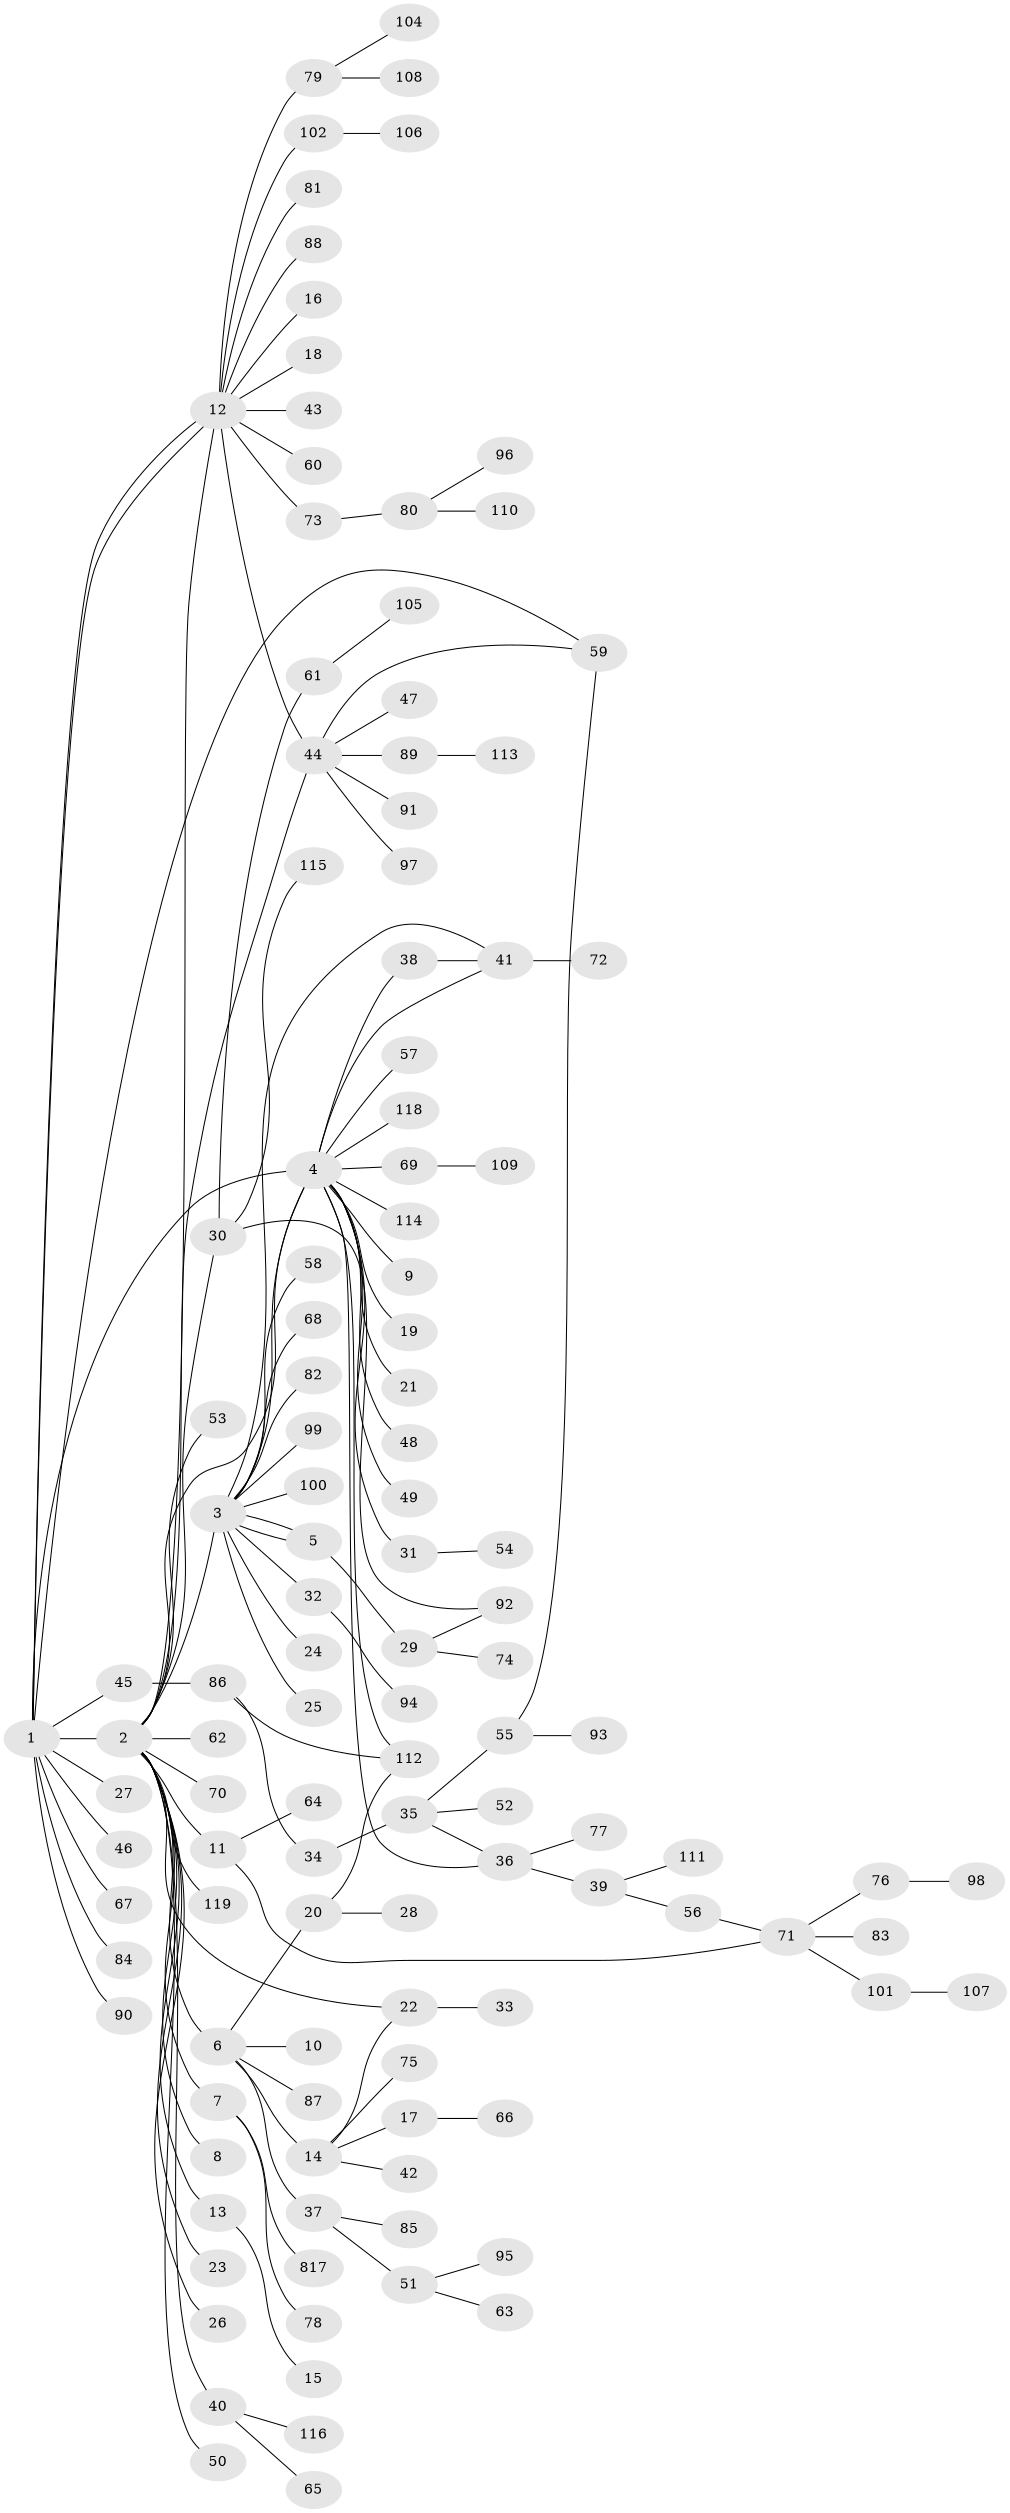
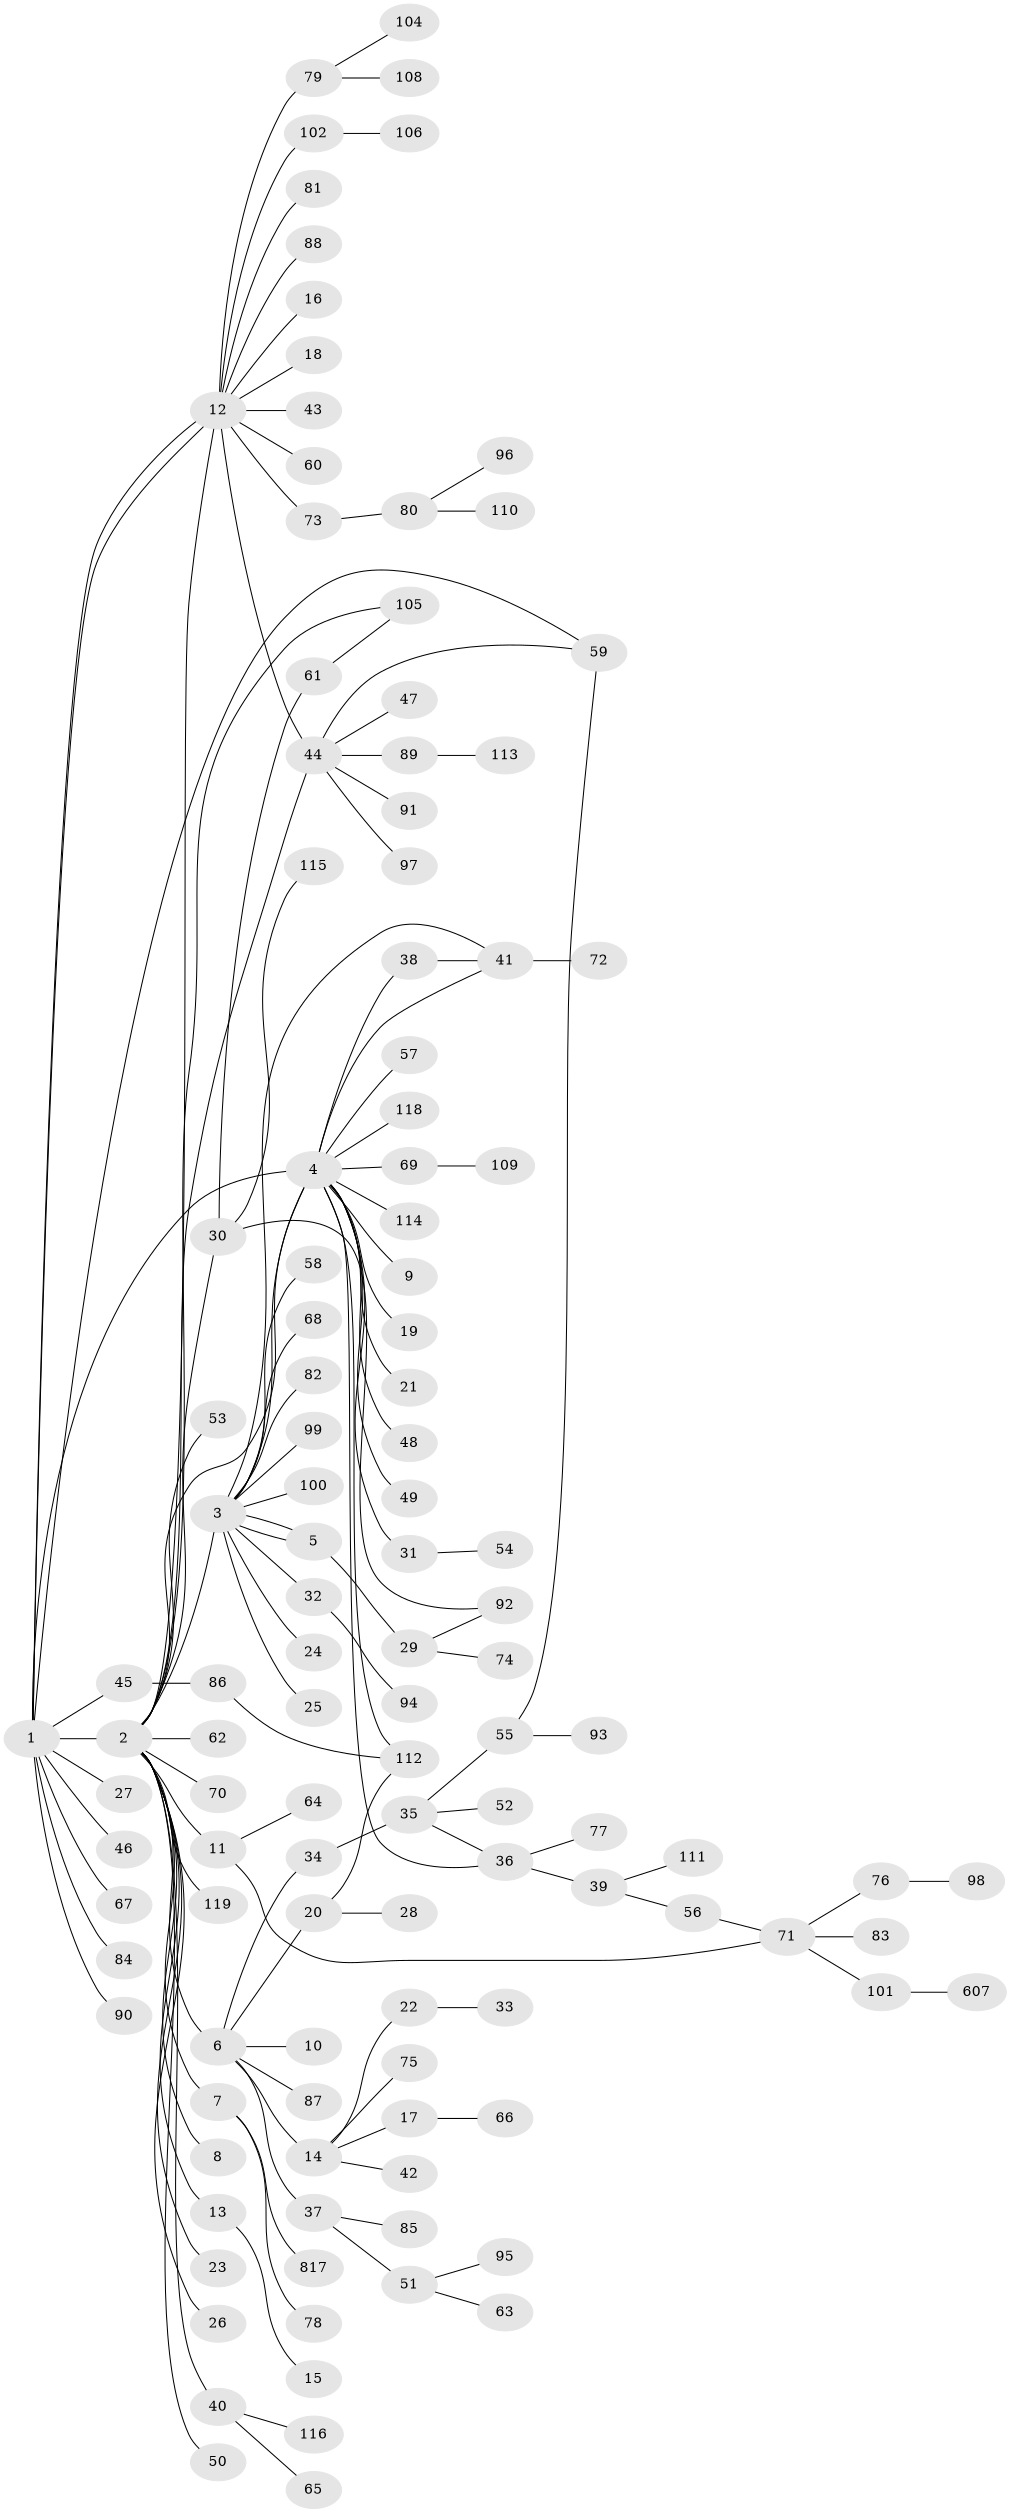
(266, 1771) -> (252, 1947)
(196, 1940) -> (193, 1035)
(977, 1992) -> (977, 1992)
